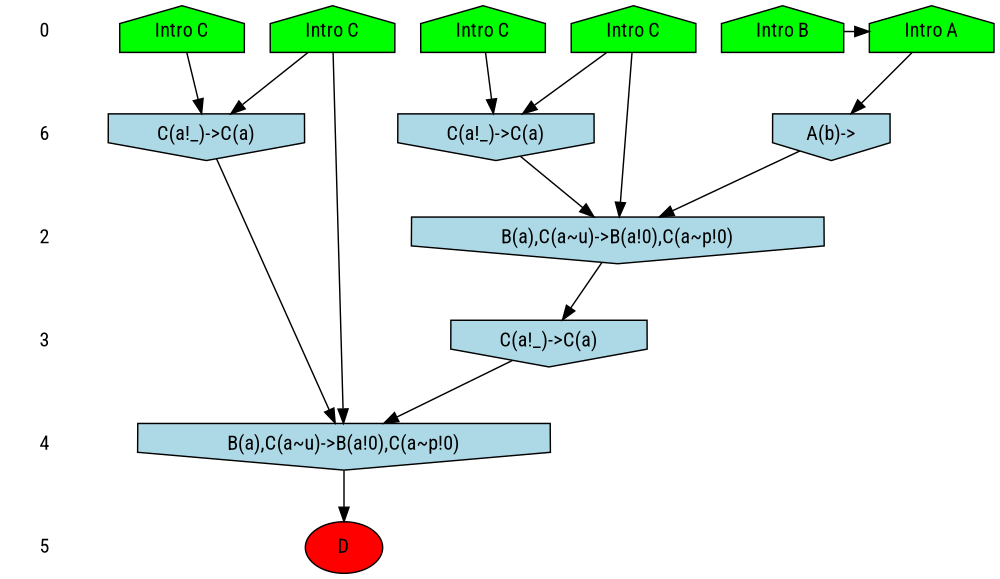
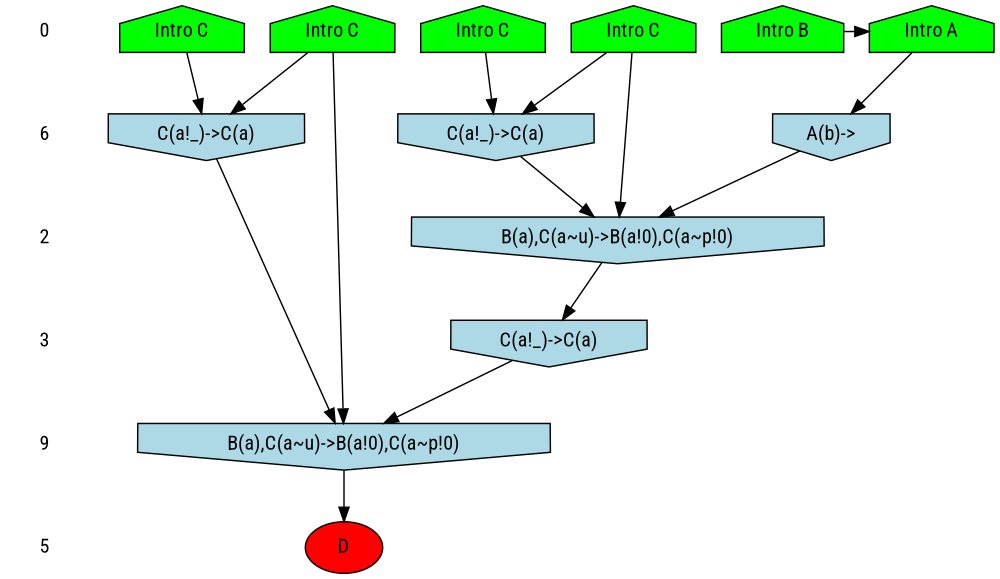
(44, 444) -> (44, 444)
